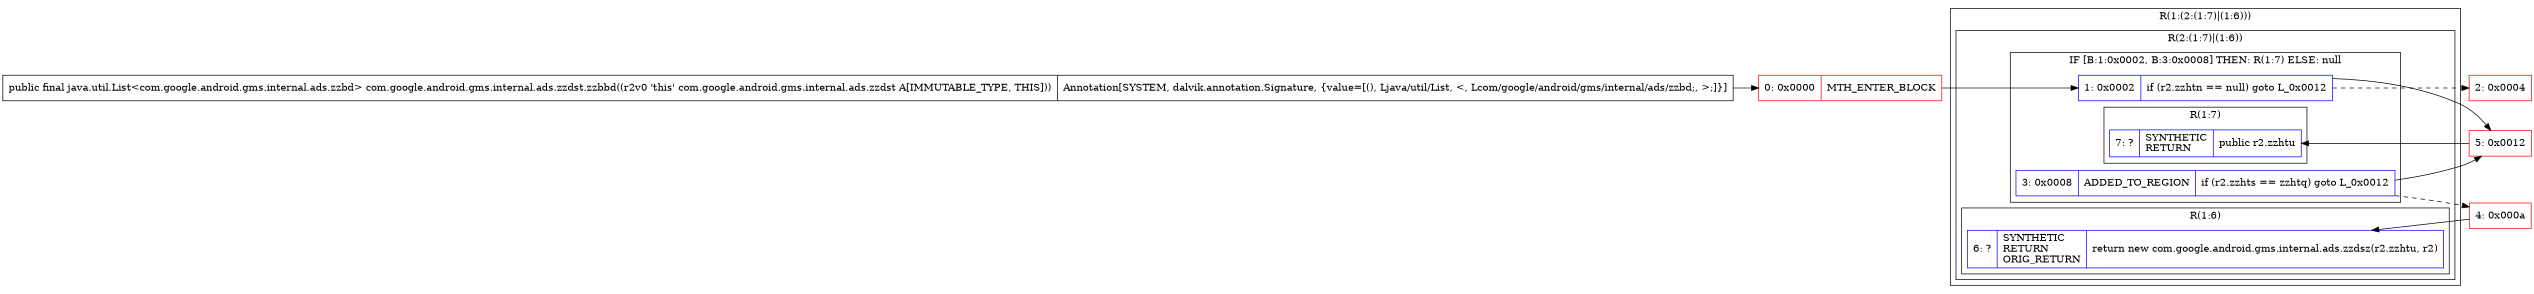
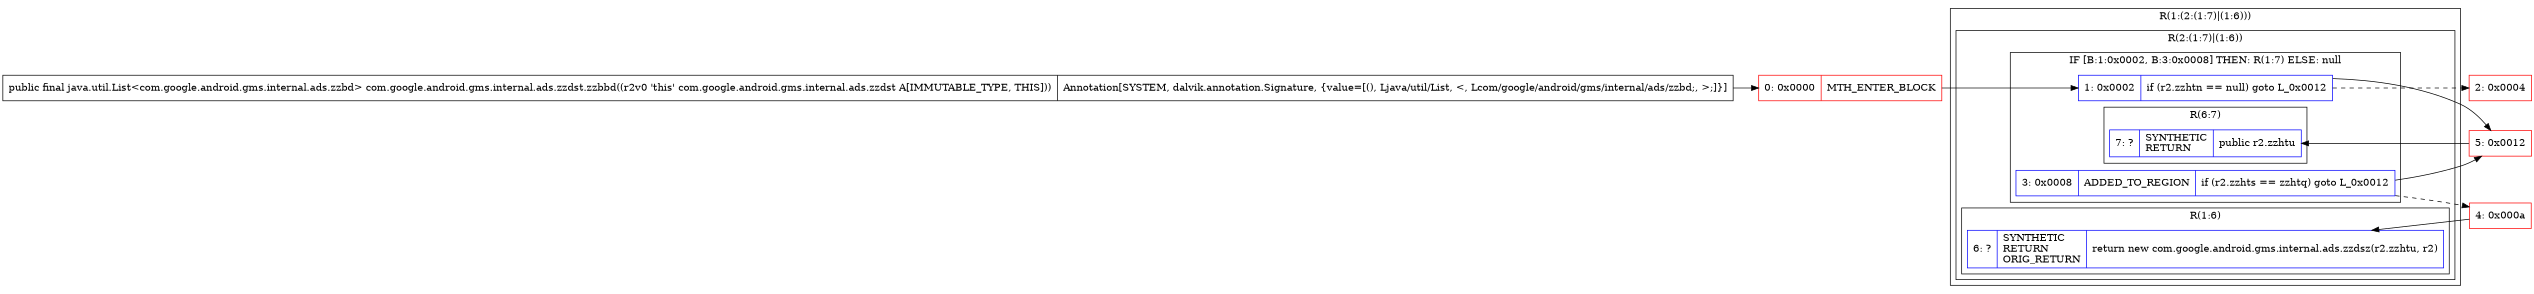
(2205, 115) -> (2205, 115)
